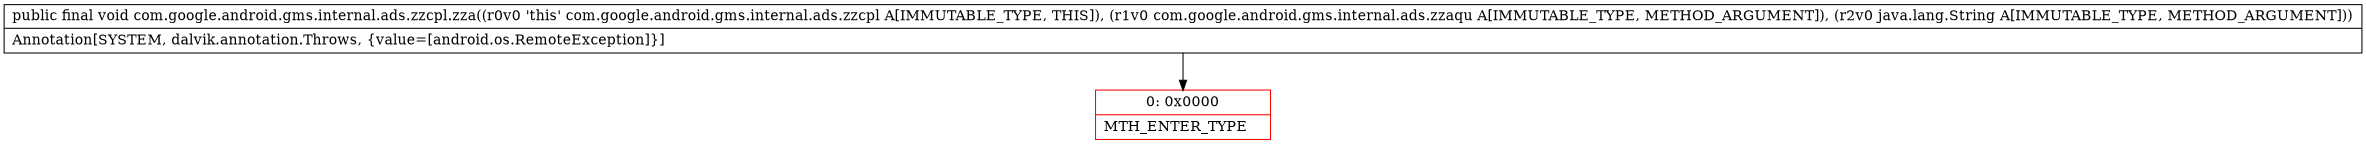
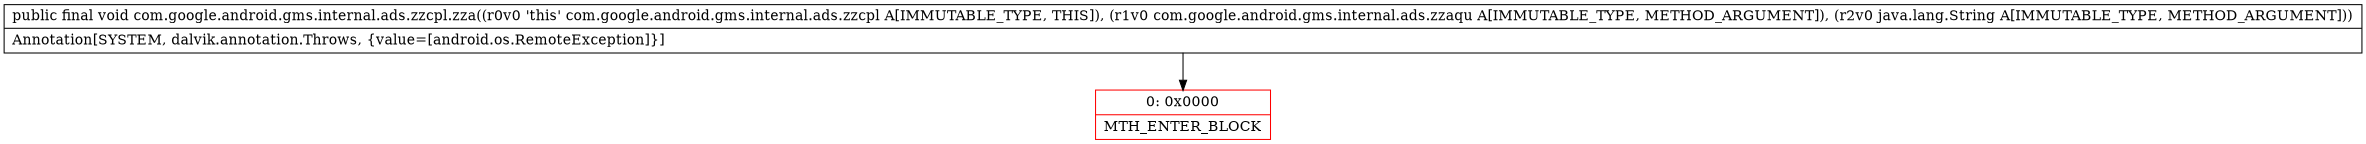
(1176, 127) -> (1183, 127)
